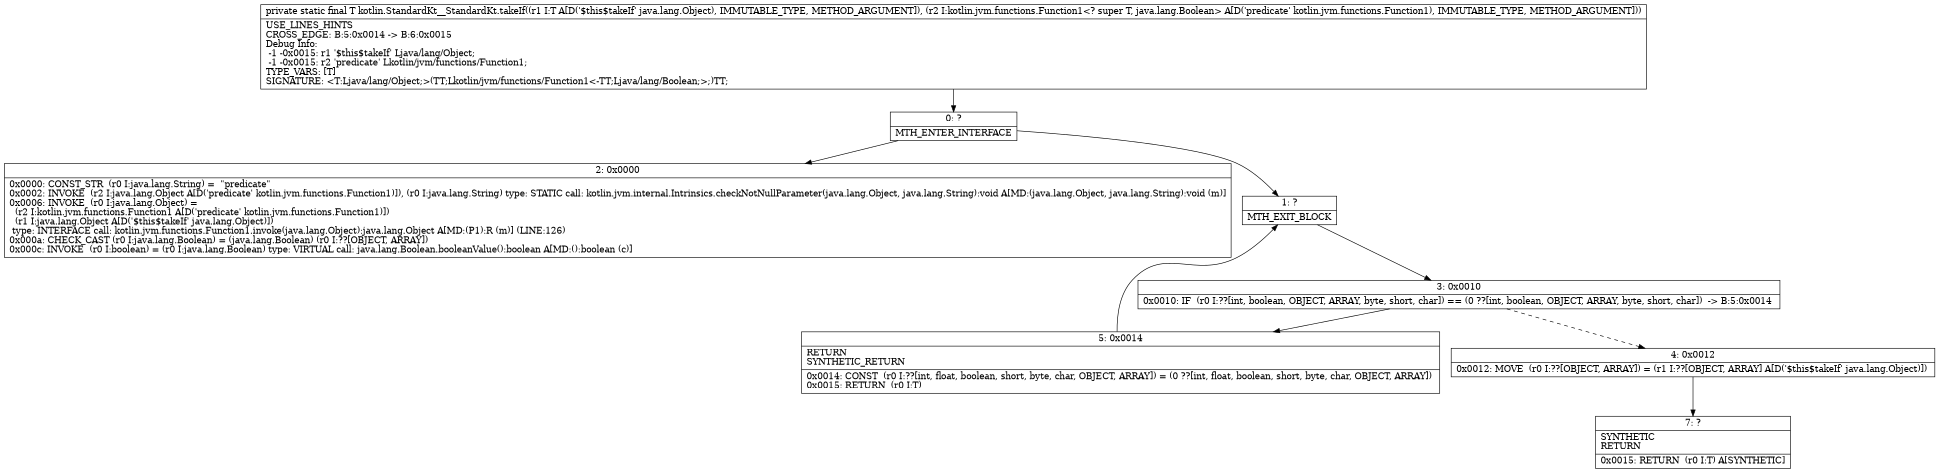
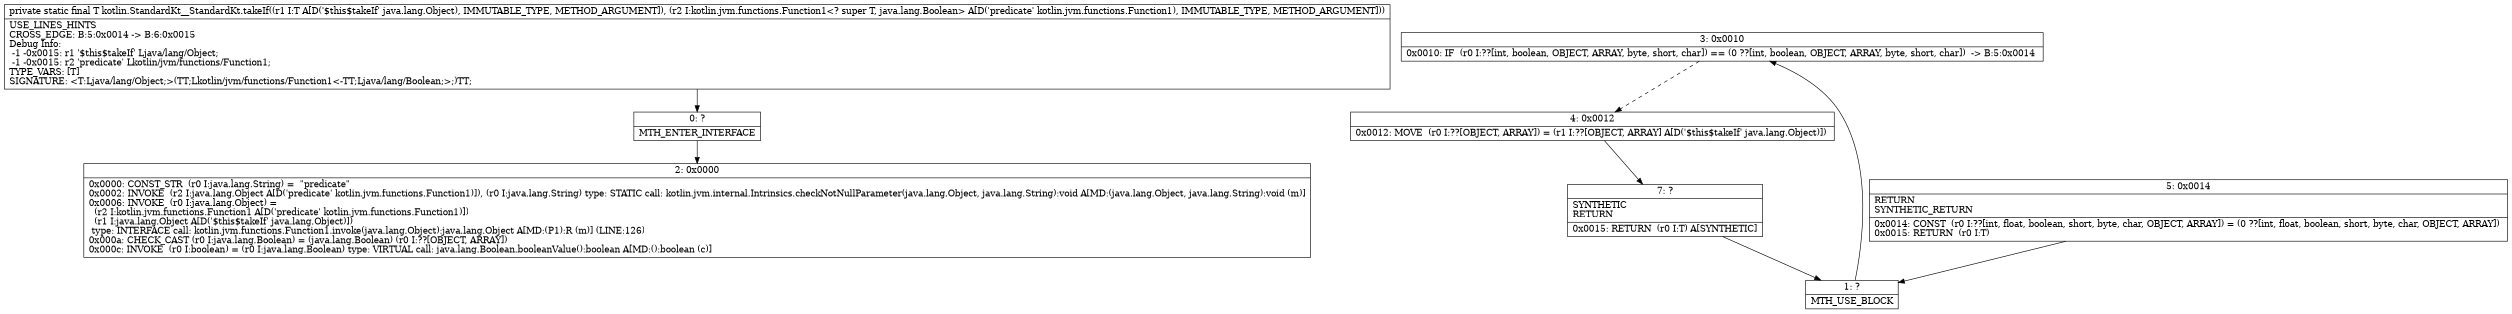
(1151, 144) -> (1769, 257)
(1289, 217) -> (1852, 301)
(1335, 320) -> none
